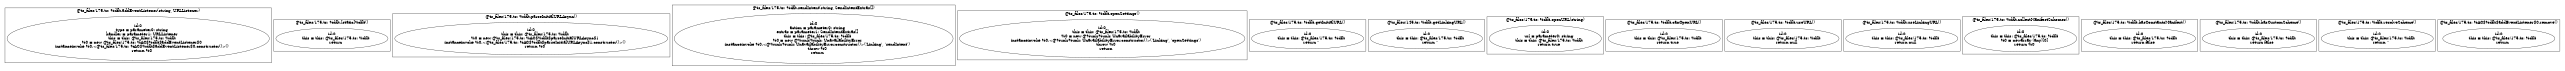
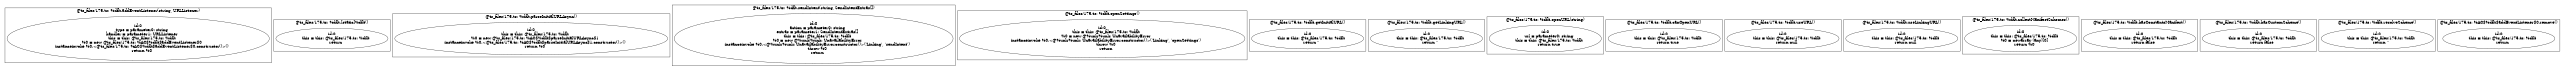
(1426, 23) -> (1426, 23)
